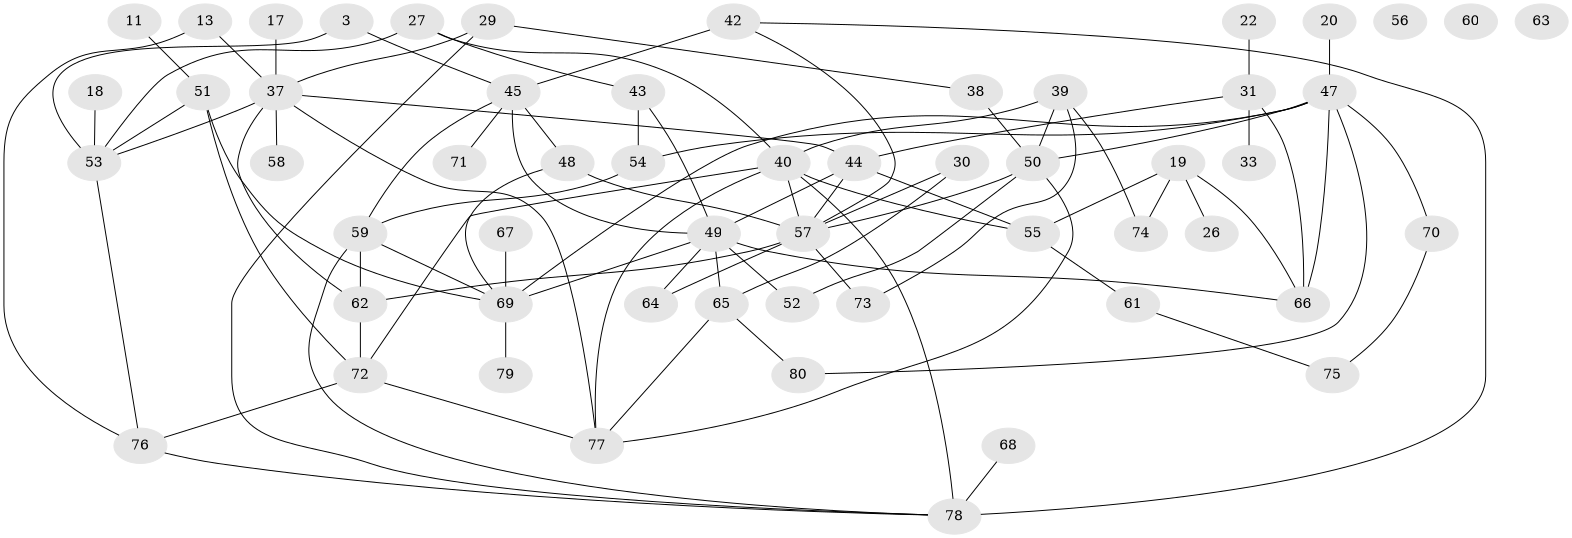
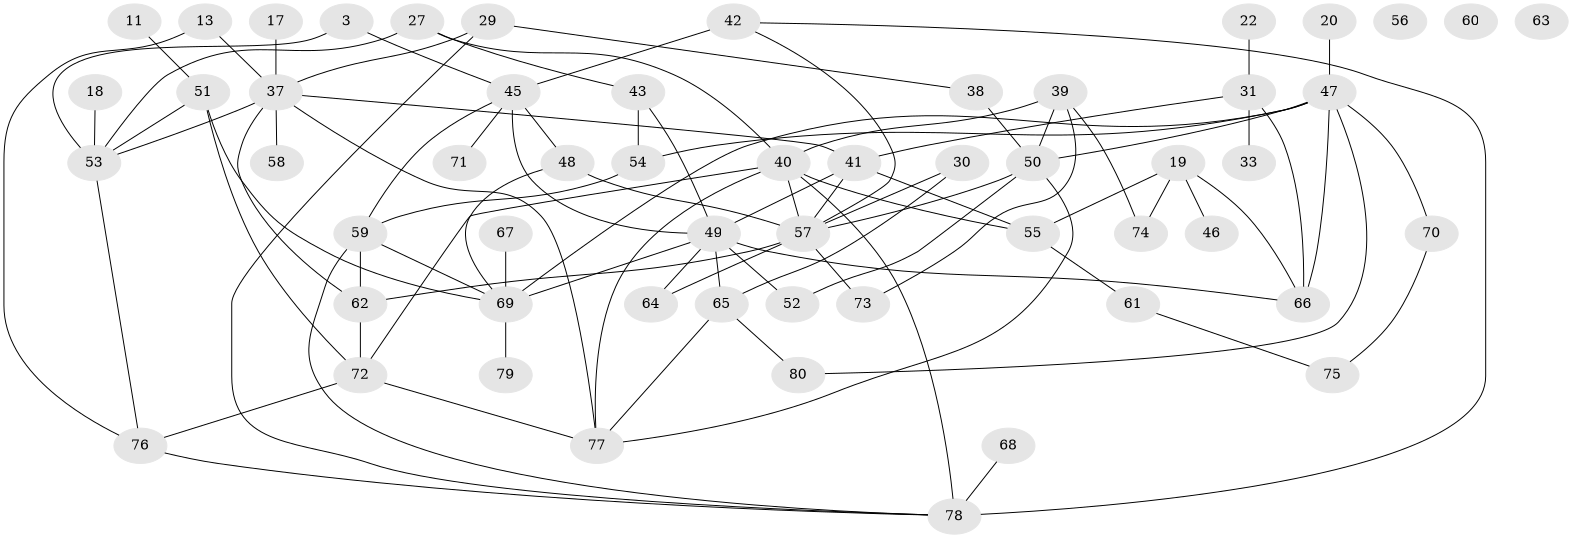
(854, 163) -> (854, 163)
(1212, 234) -> (1212, 234)
